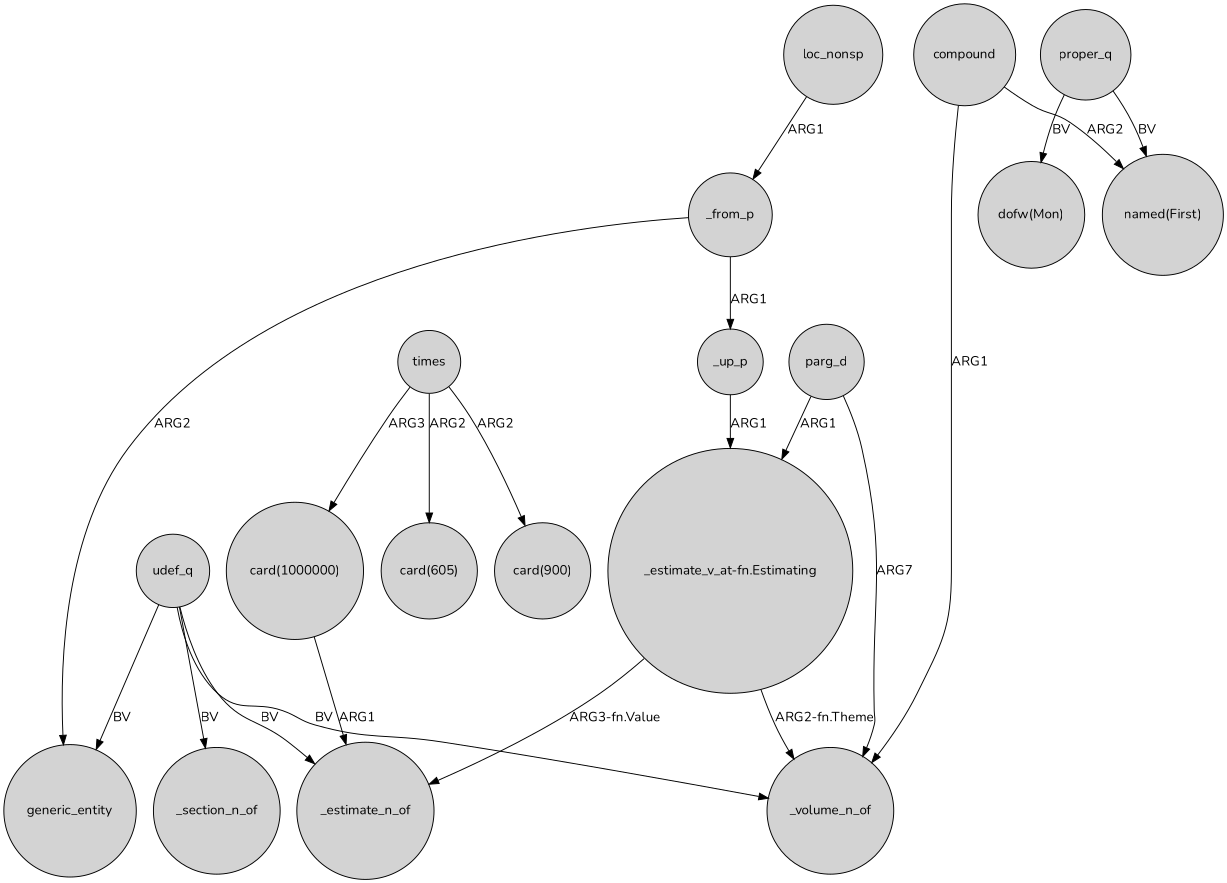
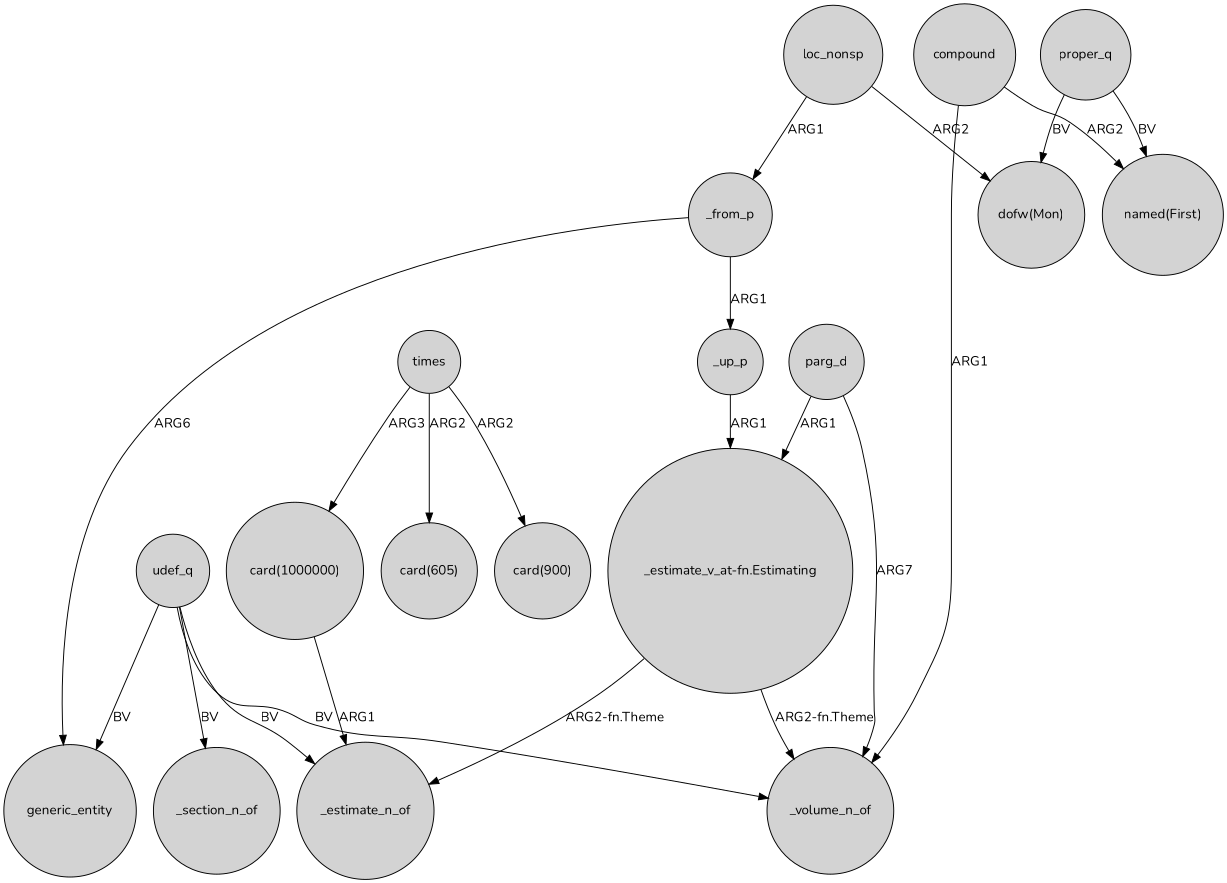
none -> (927, 131)
(172, 424) -> (172, 424)
(615, 718) -> (615, 718)
